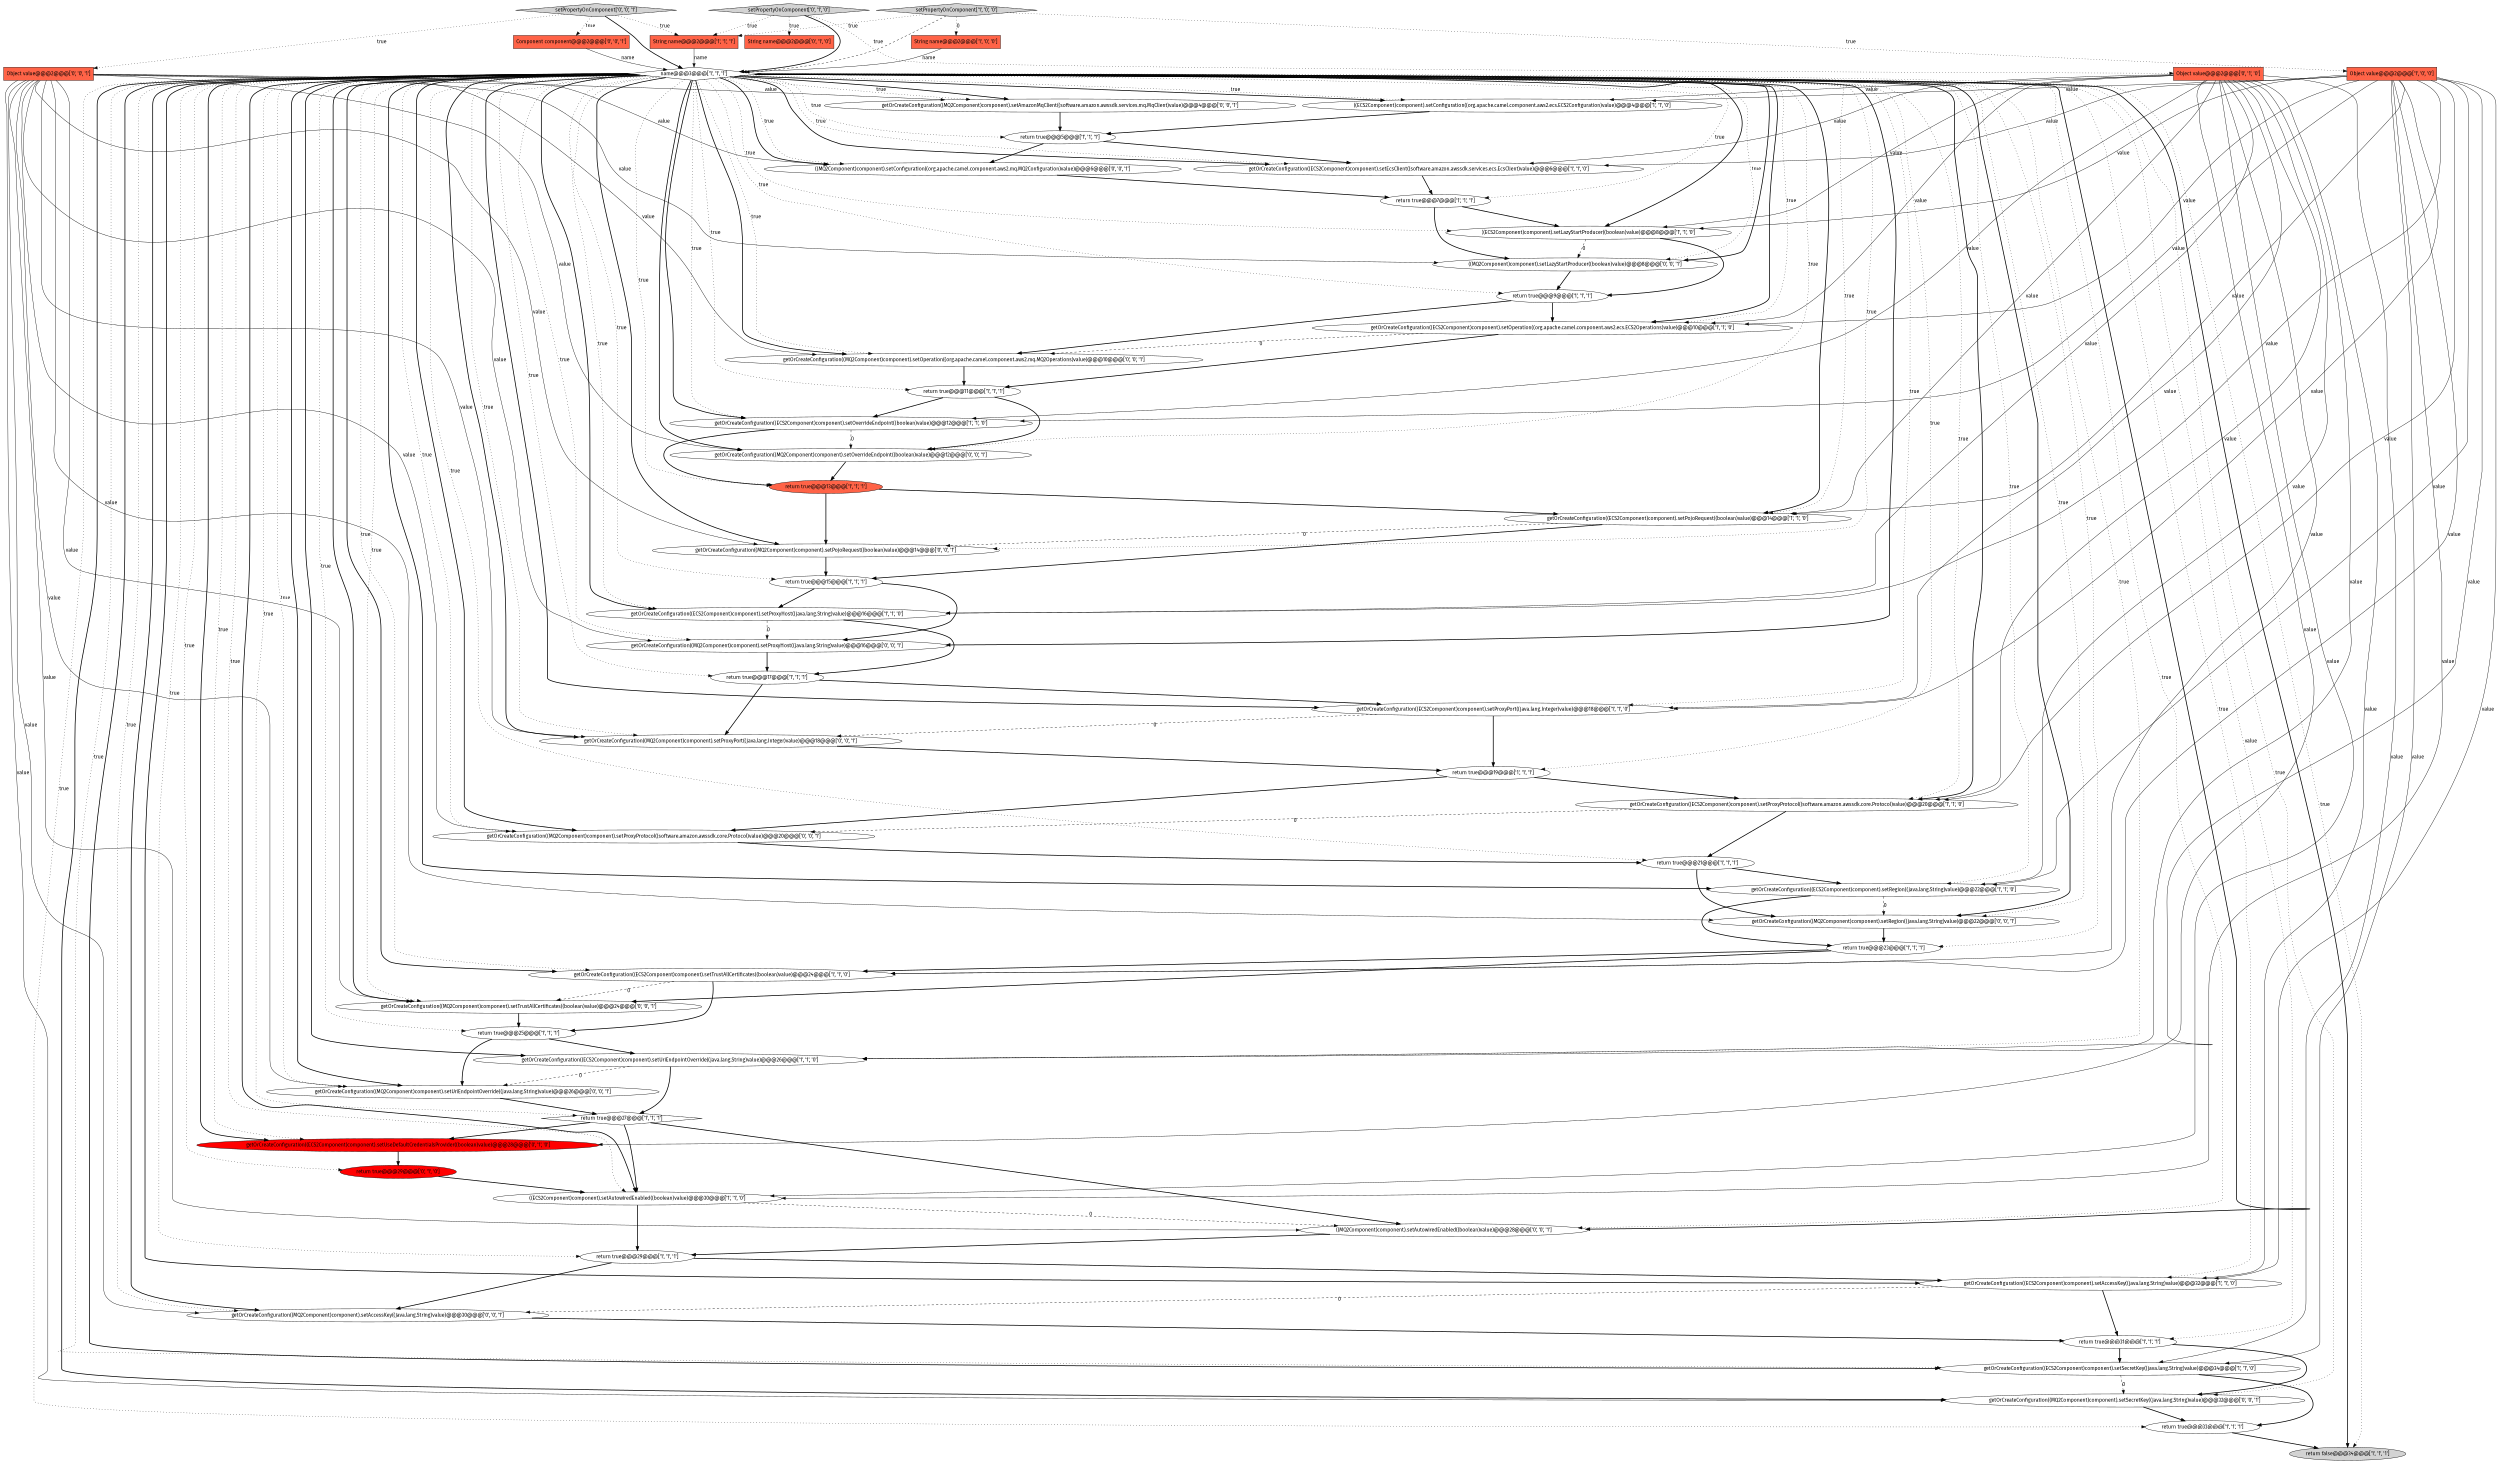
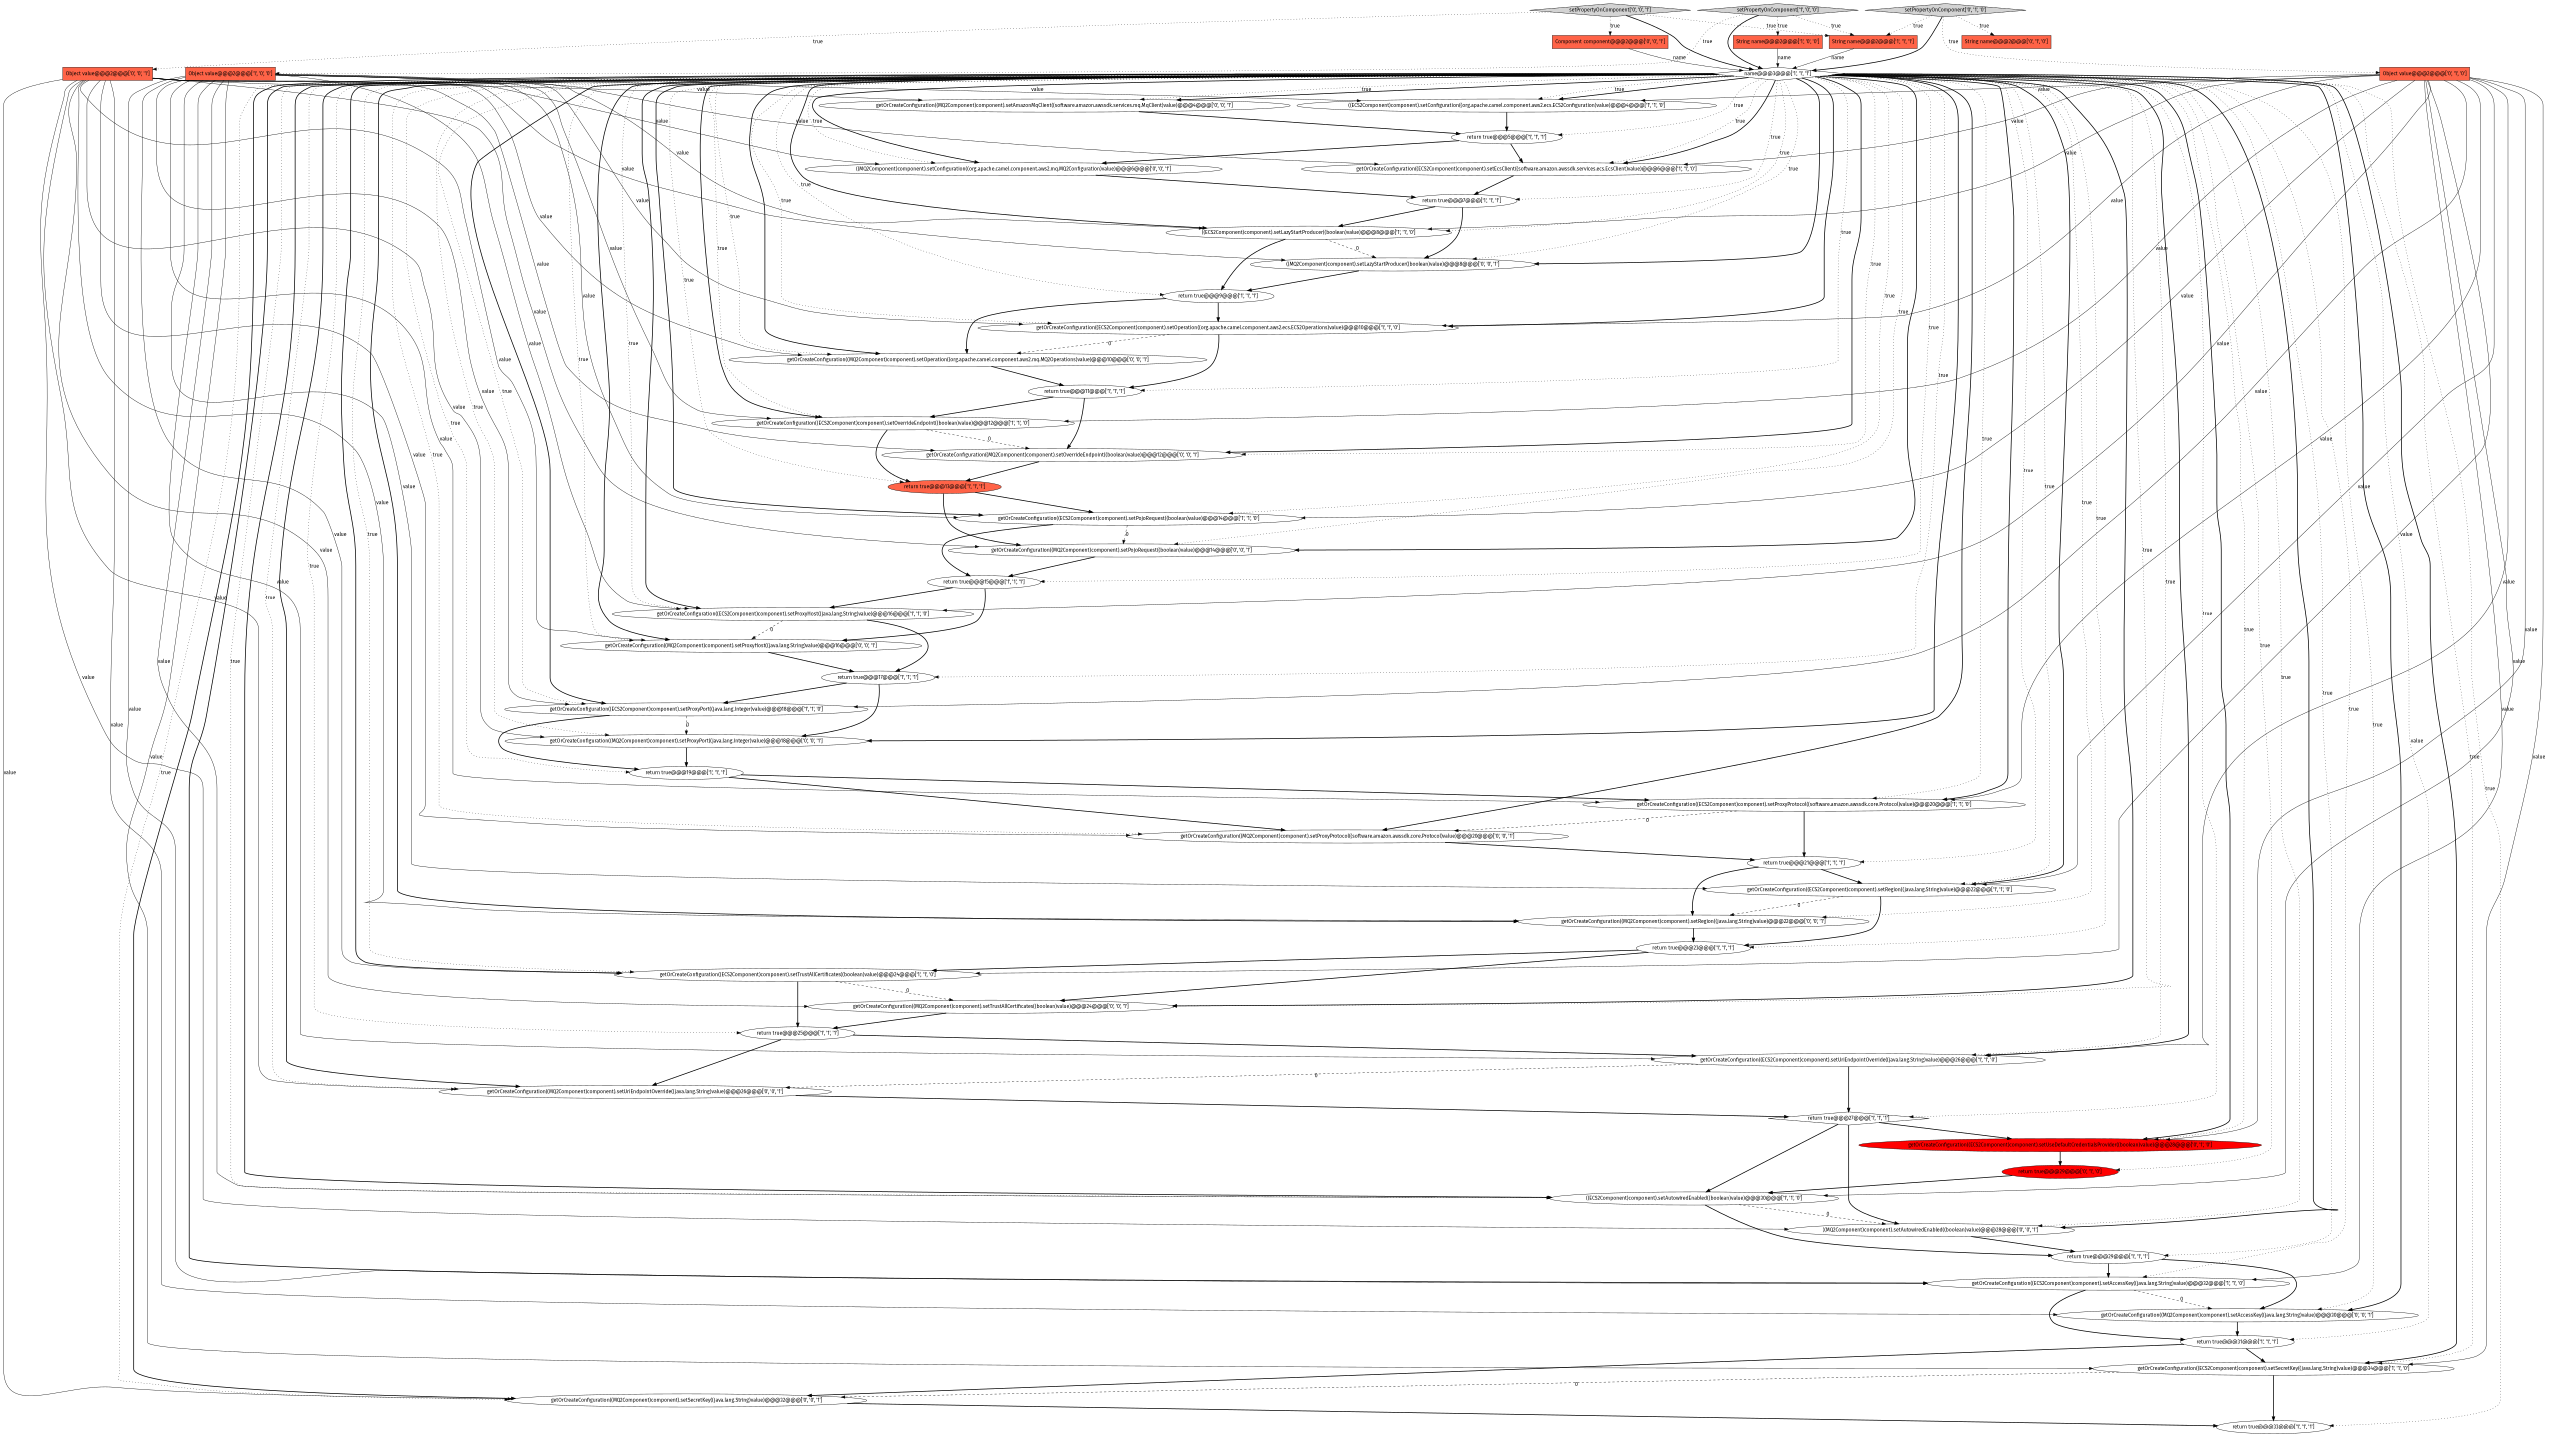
(958, 26) -> (1783, 26)
(851, 57) -> (1728, 42)
(2348, 1454) -> none
